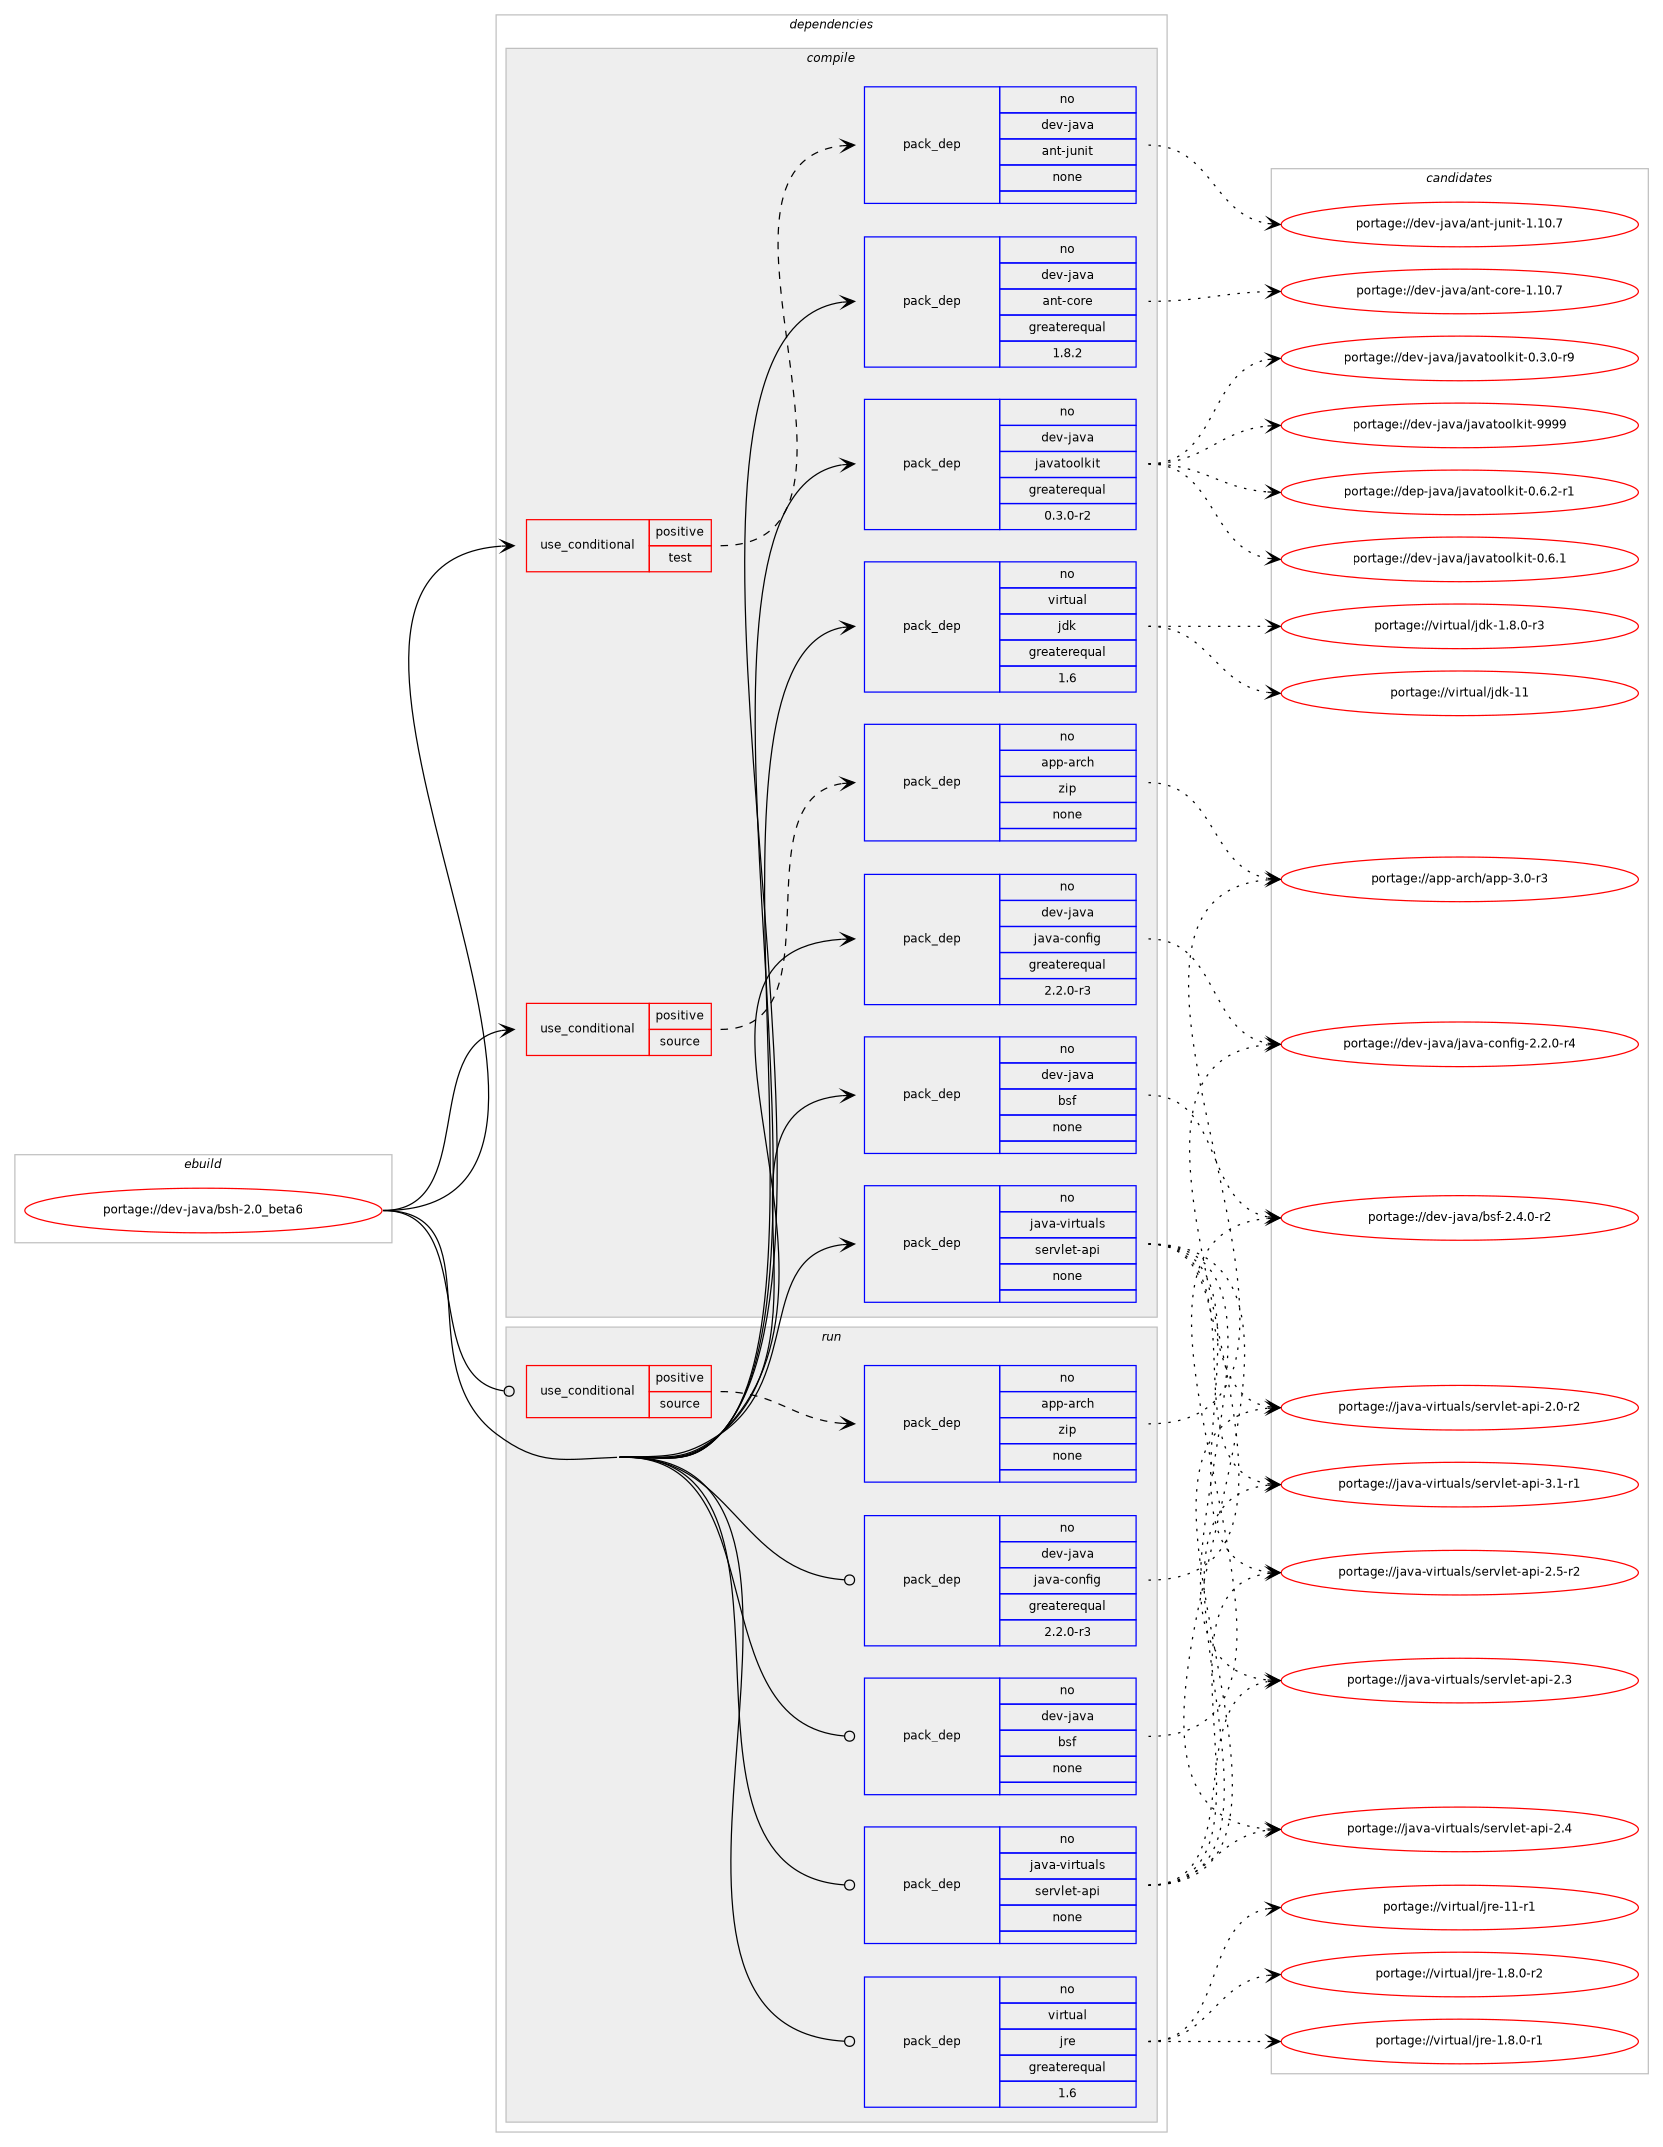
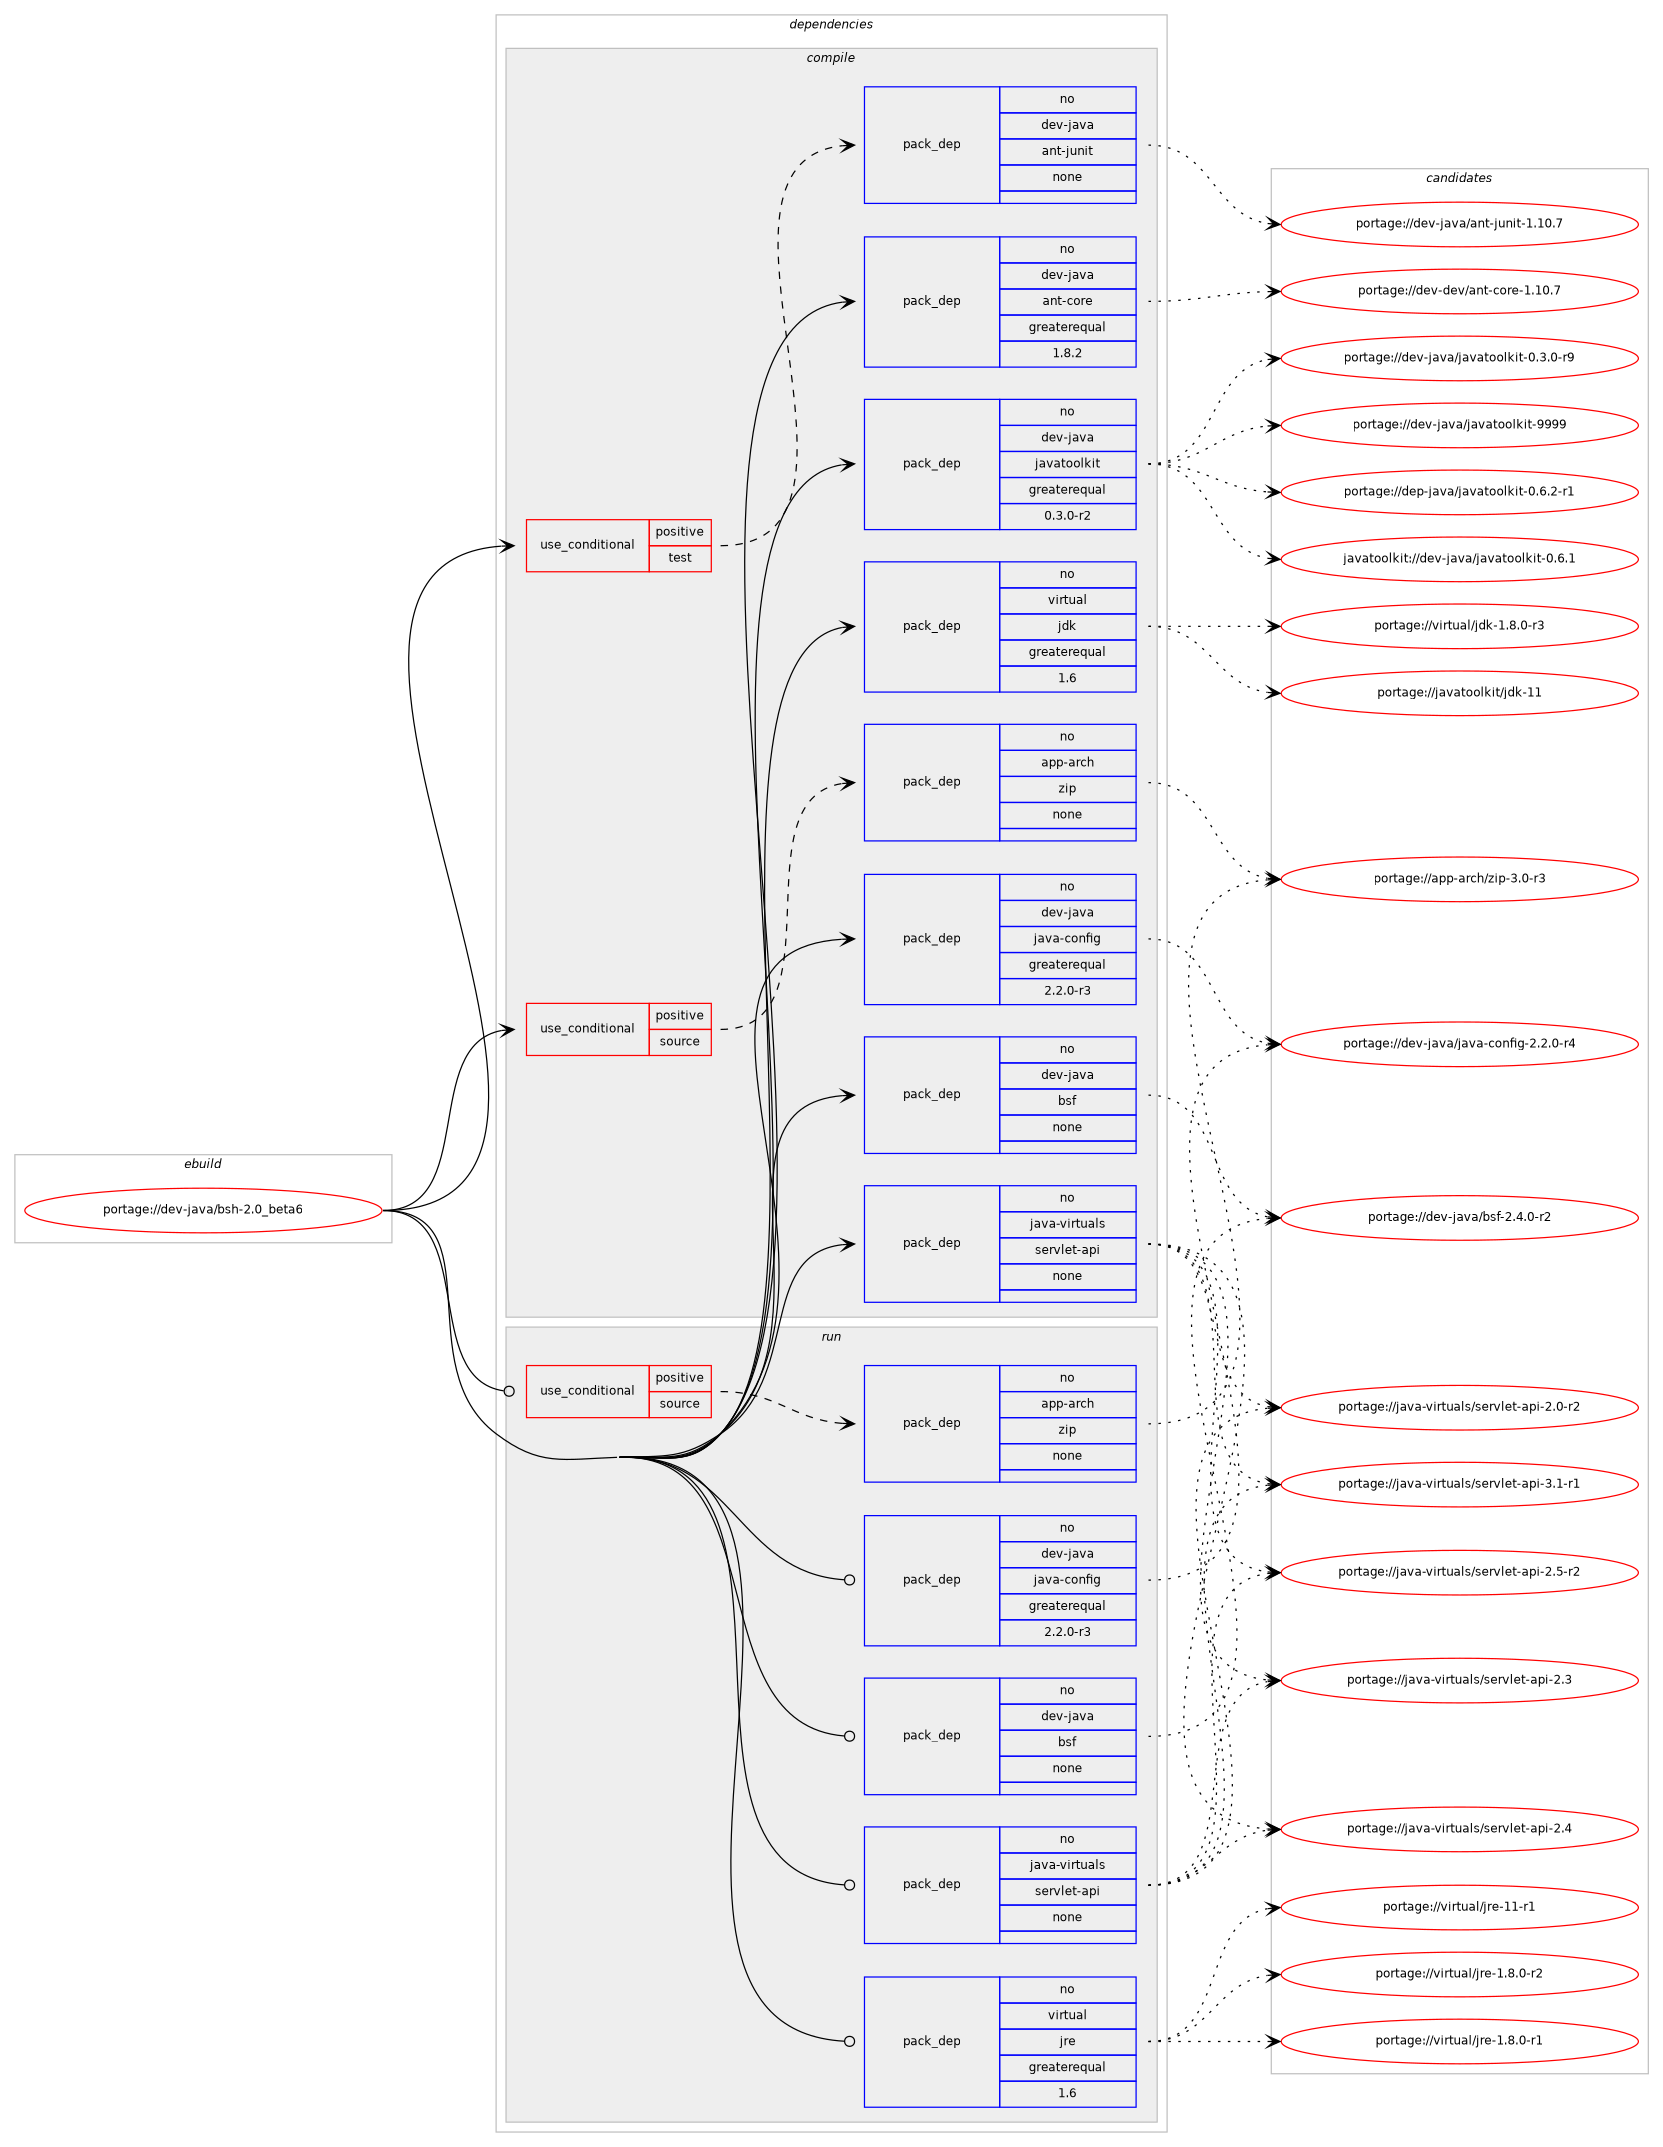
(1460, 291) -> (1460, 291)
(1460, 559) -> (1460, 559)
(1460, 693) -> (1460, 693)
(1460, 879) -> (1460, 879)
